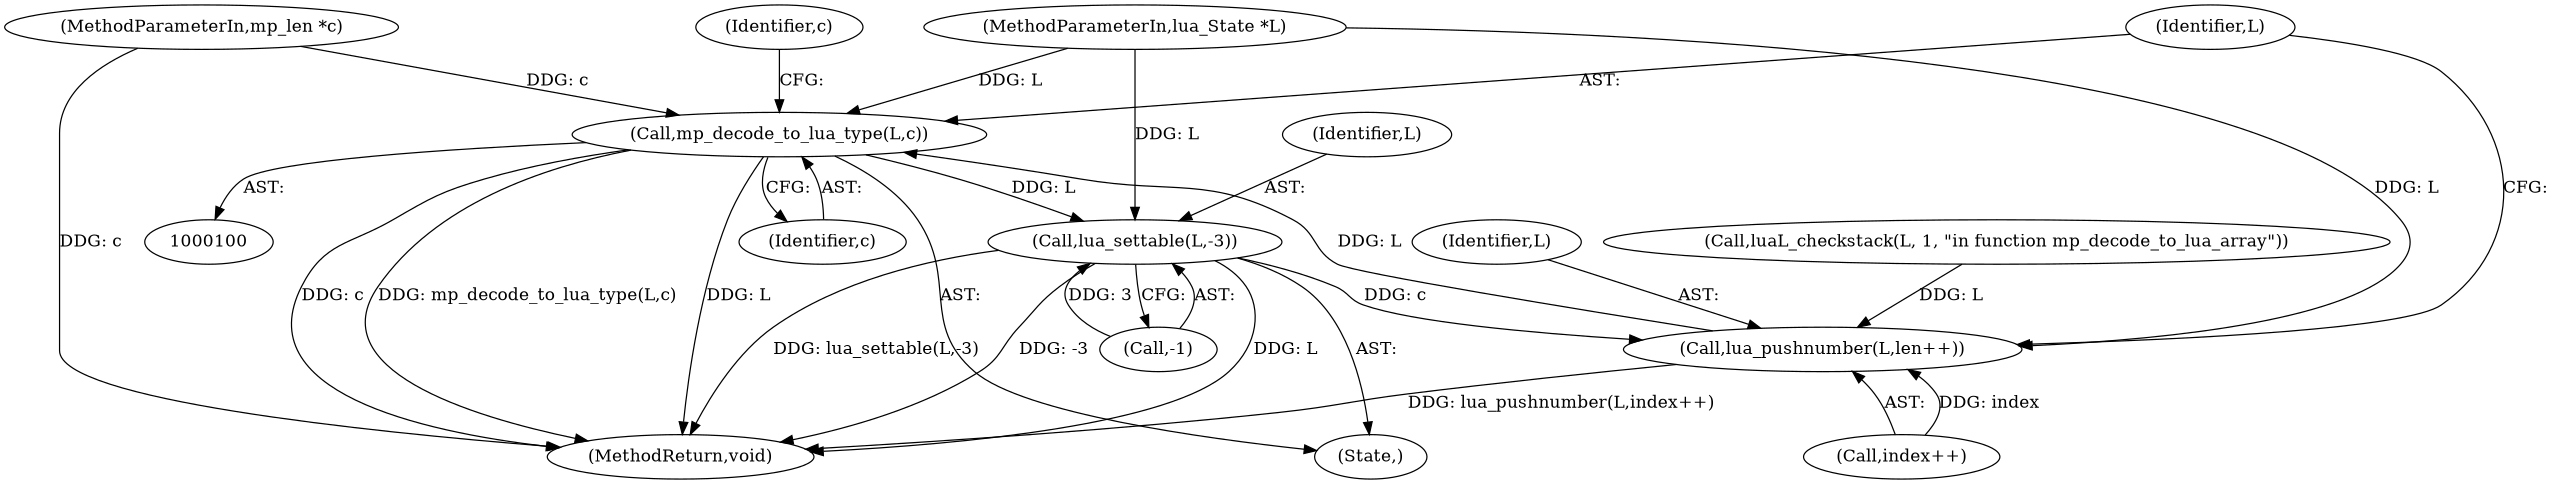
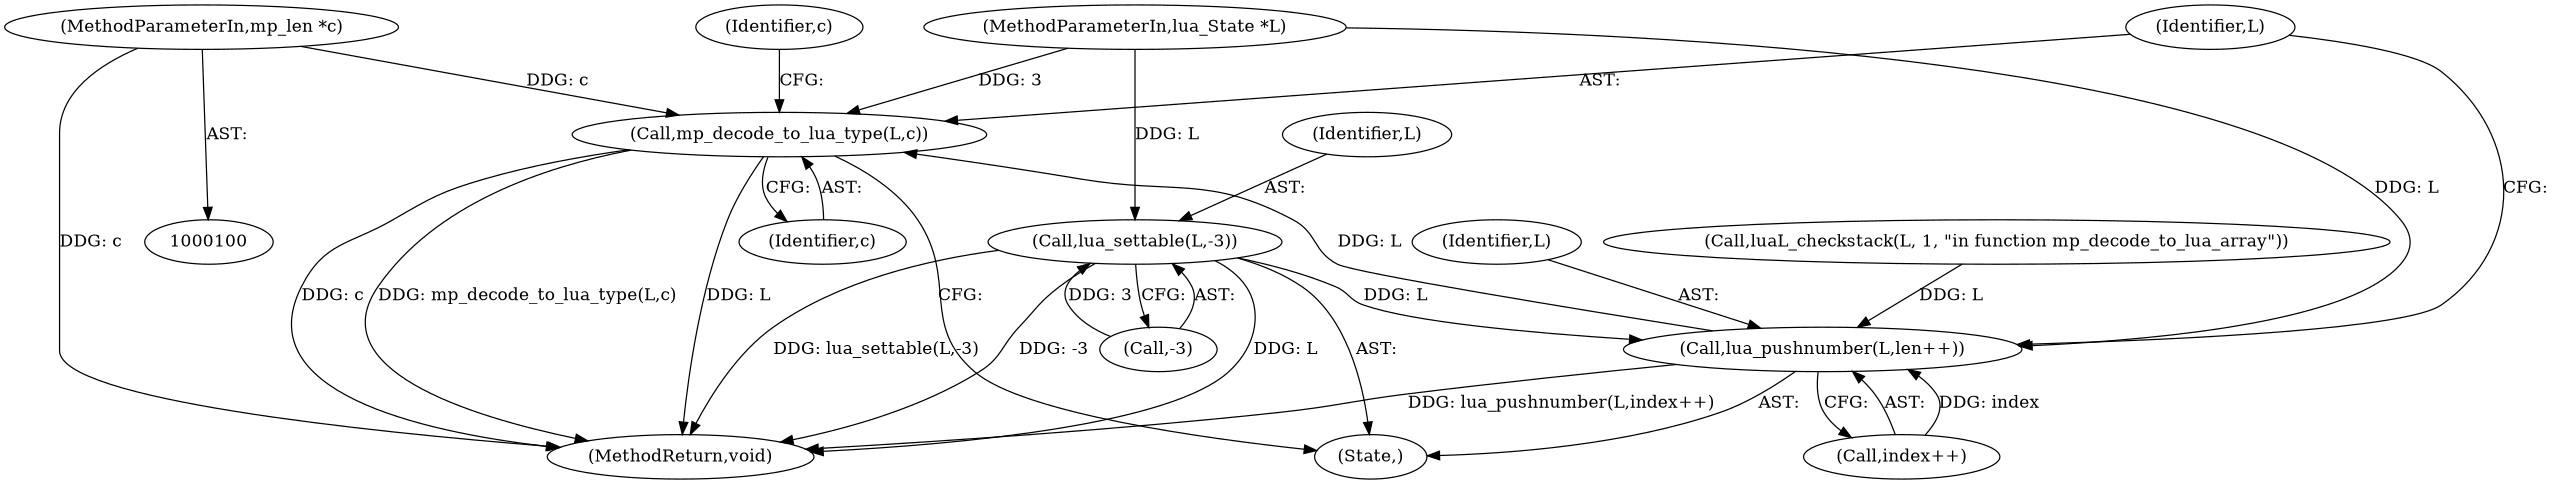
(1010, 81) -> (1010, 81)
(395, 154) -> (205, 128)
(970, 182) -> none
(963, 296) -> (963, 296)
(1395, 296) -> (1395, 296)
(1158, 349) -> (1158, 349)
none -> (1821, 405)
none -> (1624, 437)
